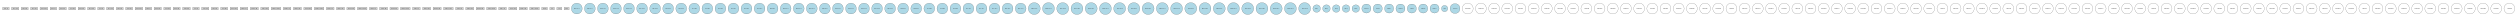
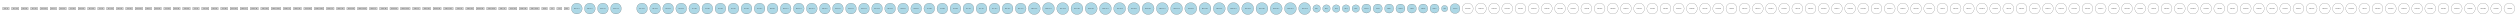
(629, 9) -> none
